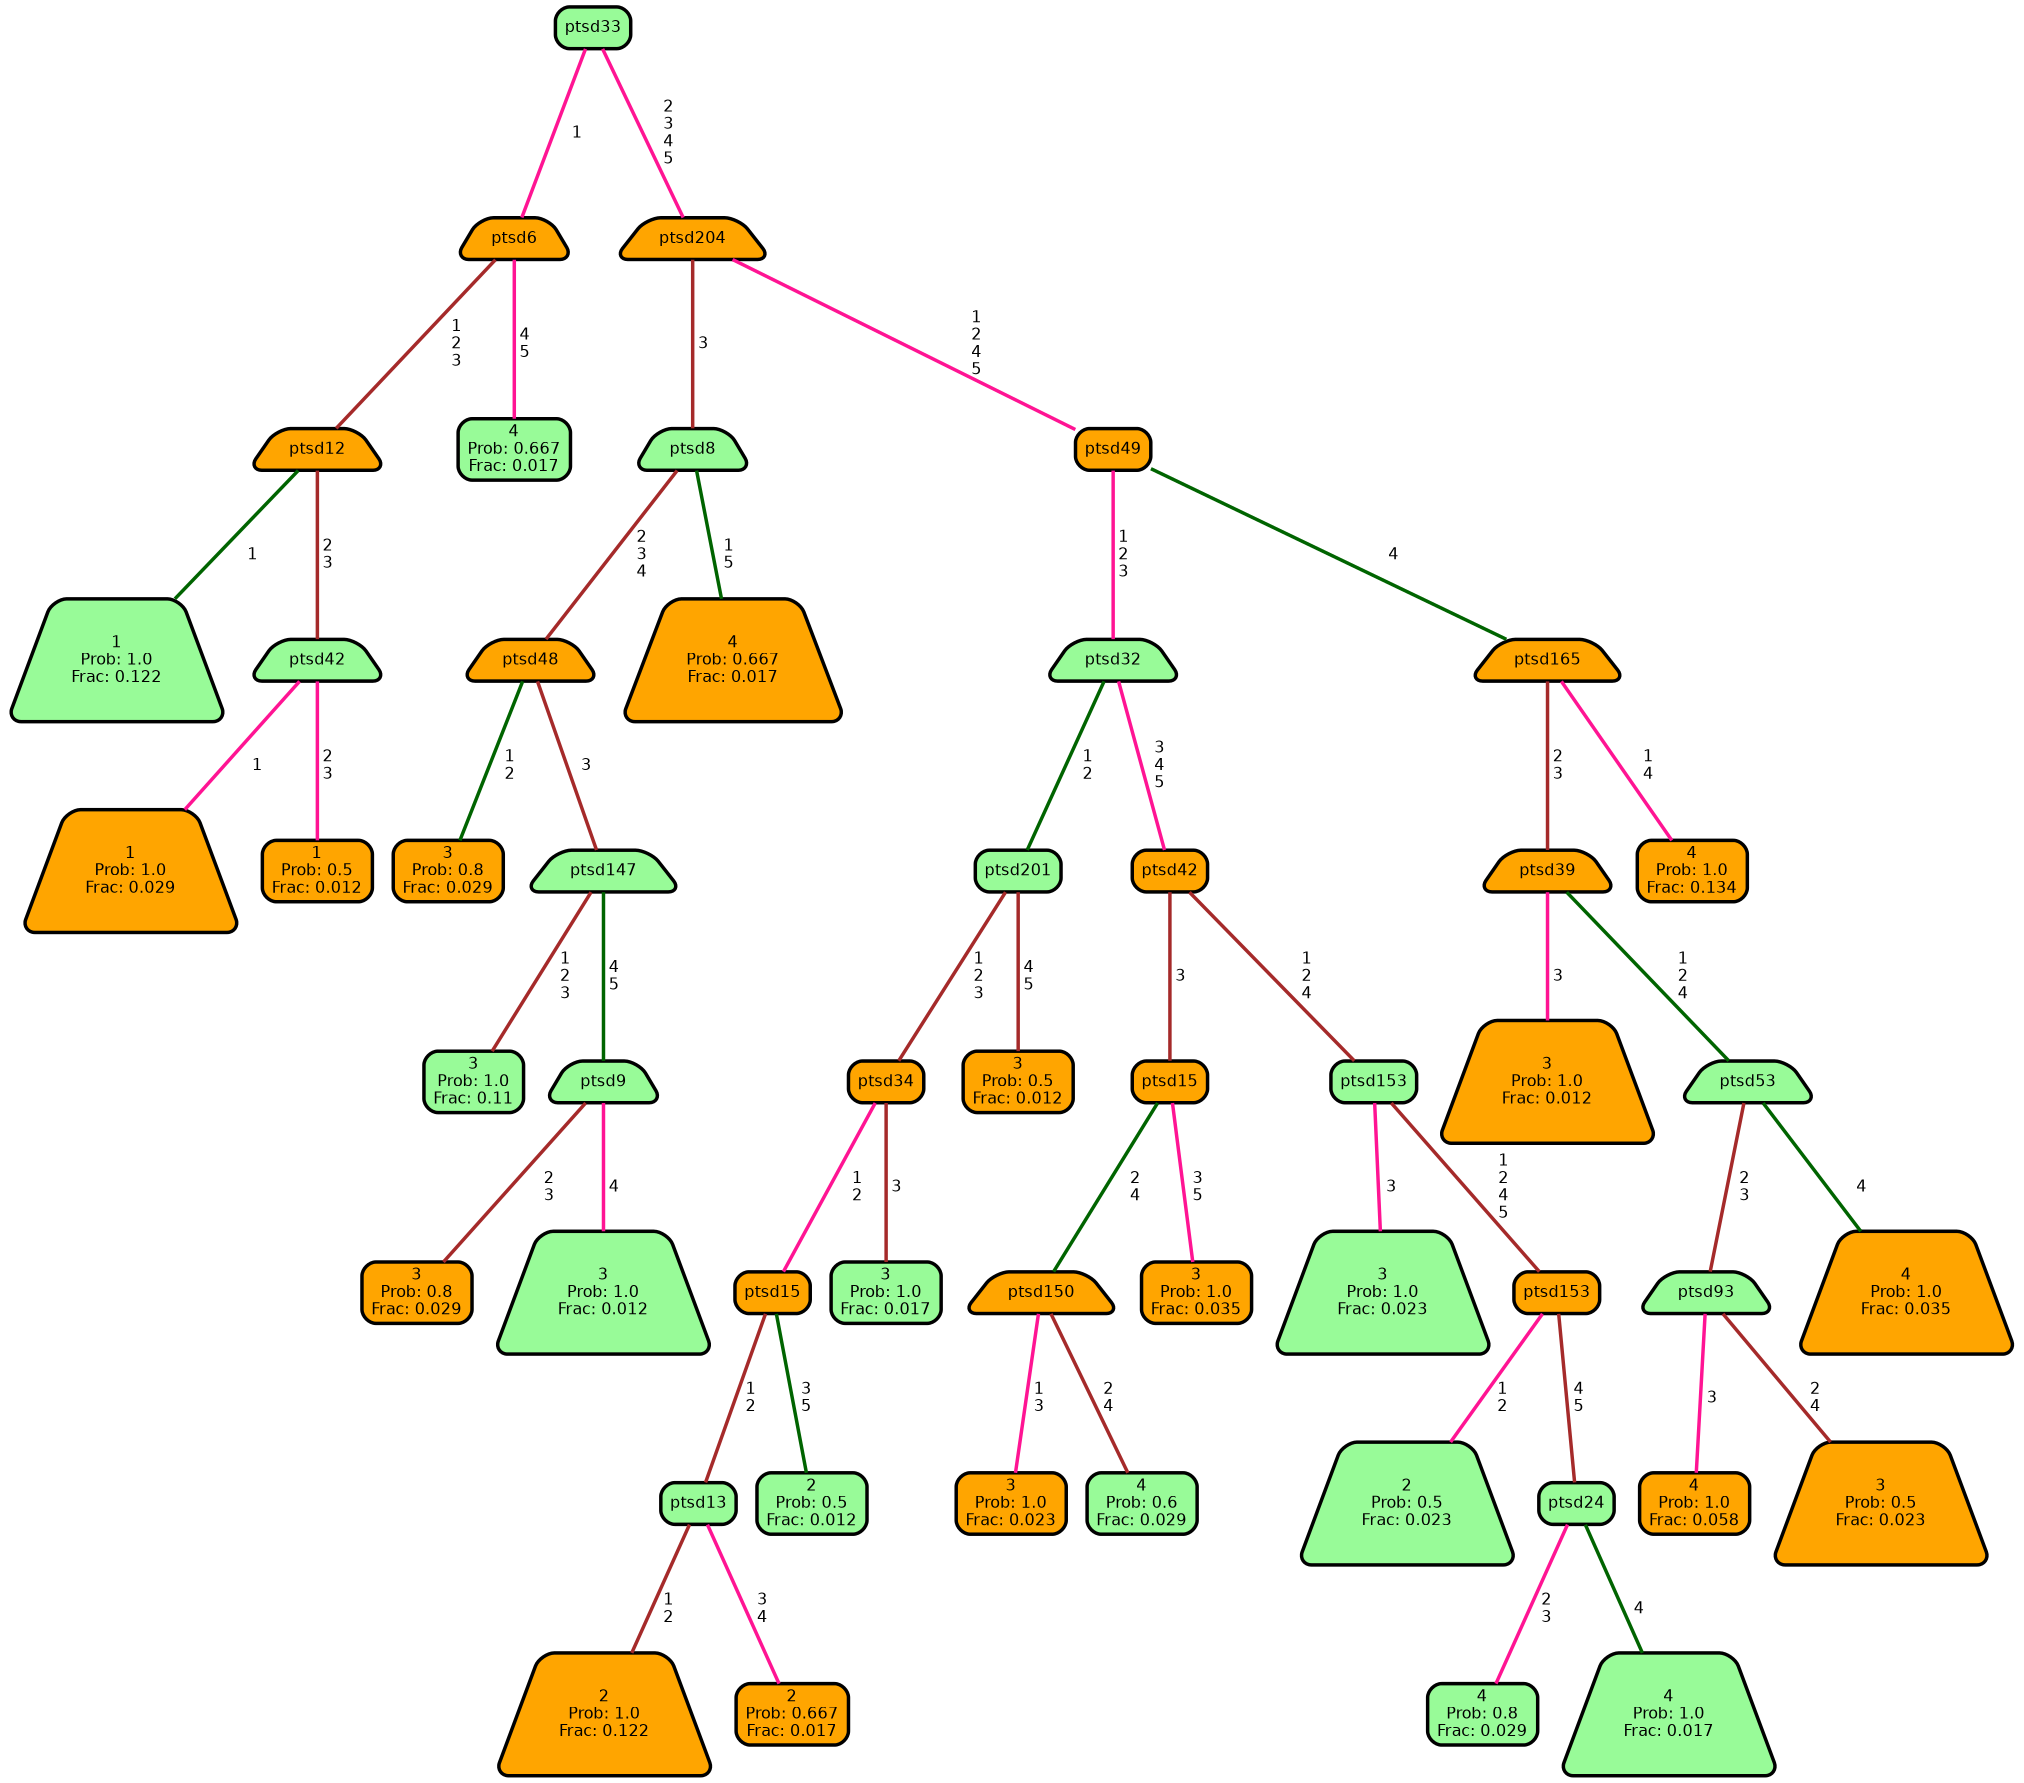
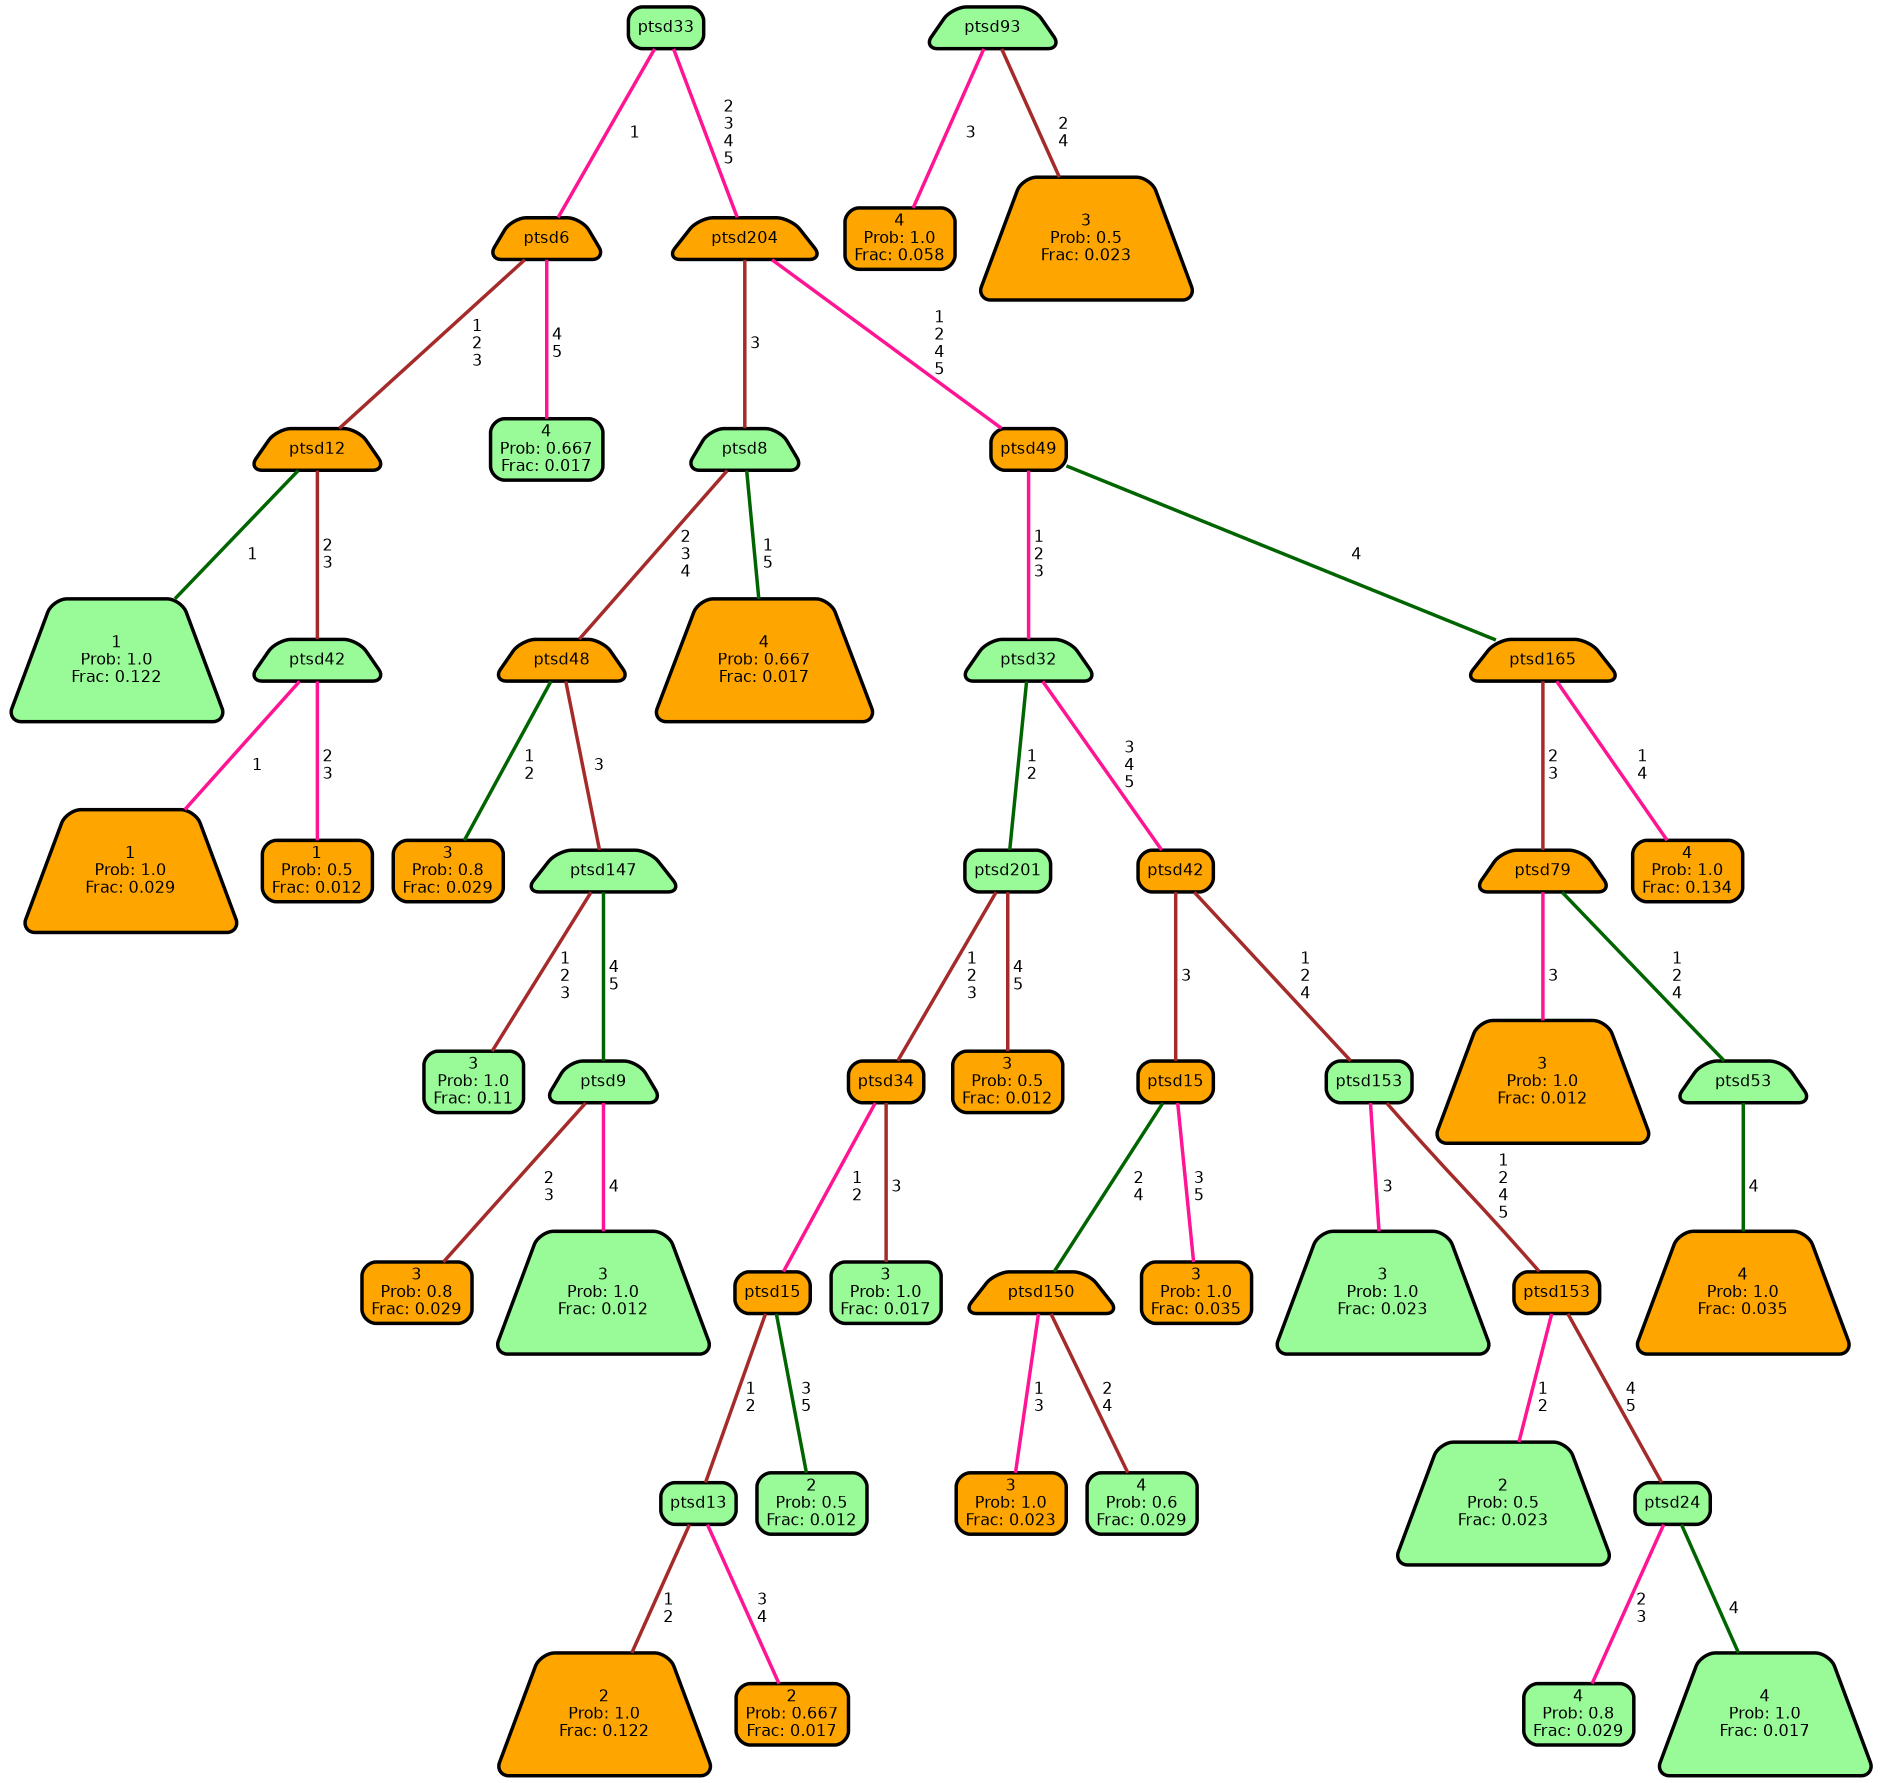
(1548, 871) -> (1543, 871)
(1727, 1187) -> none
